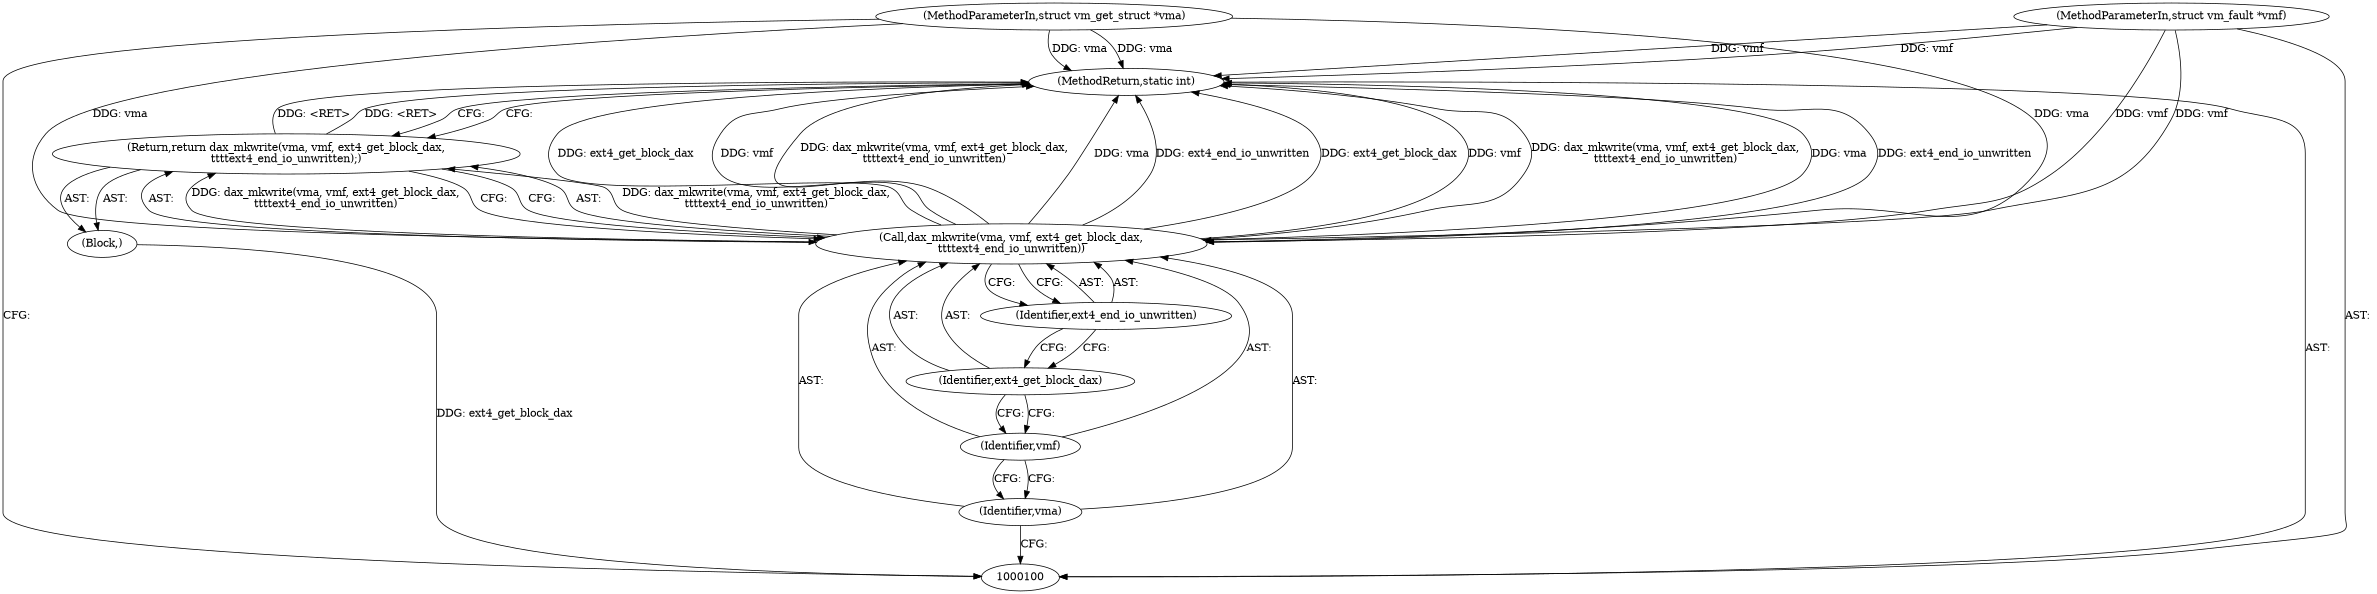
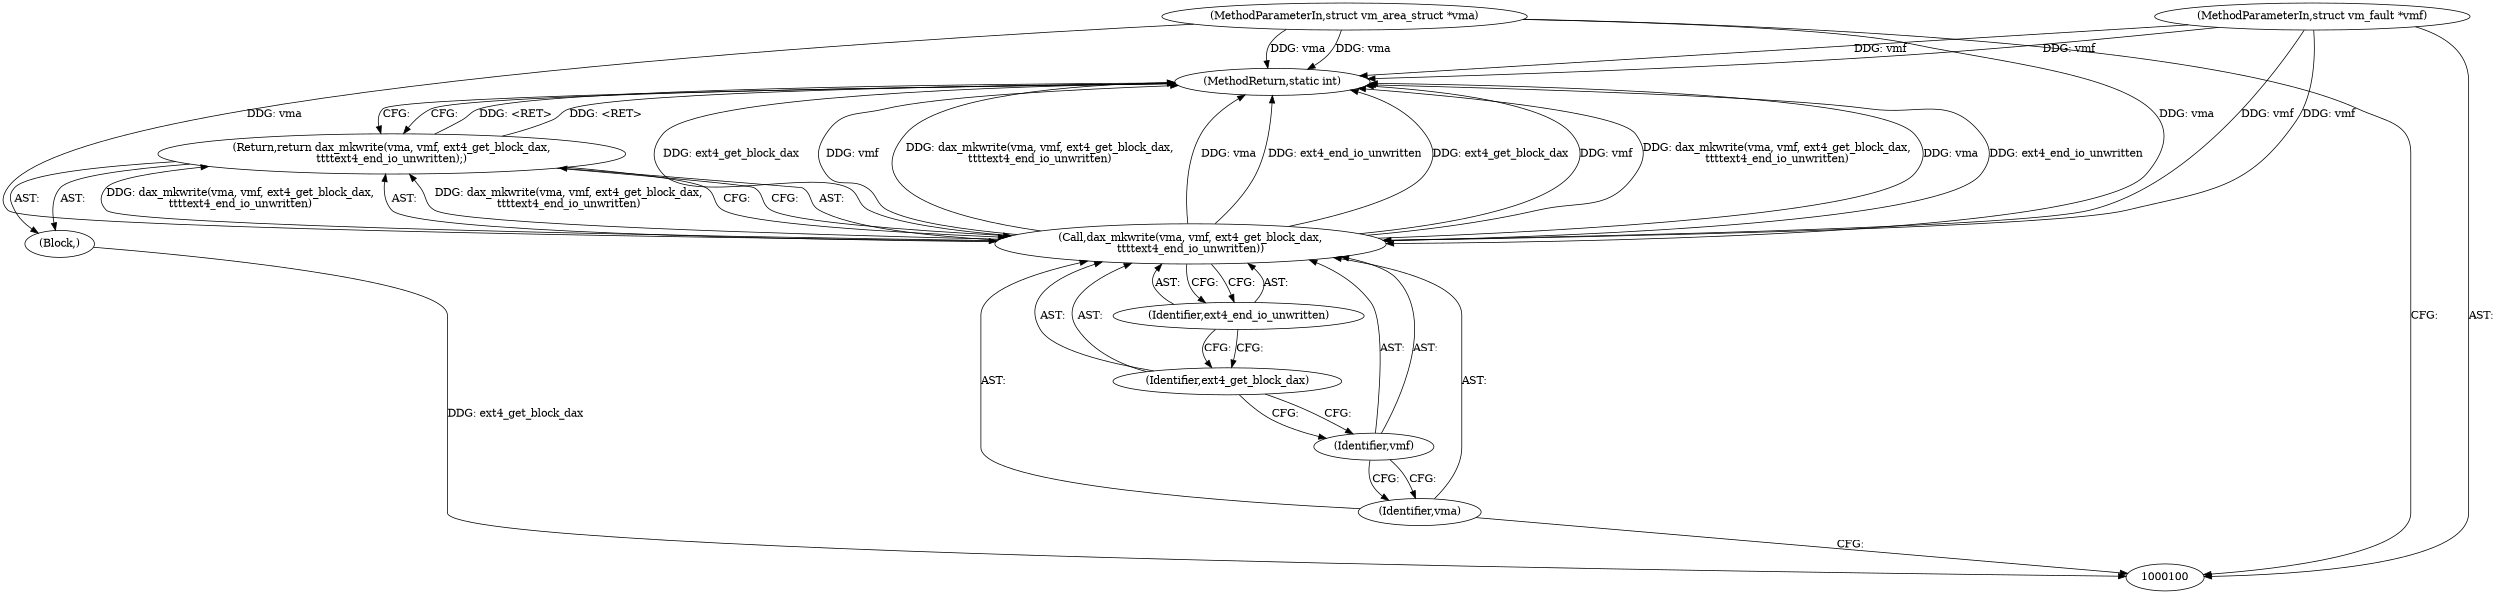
(1054, 17) -> (1345, 17)
(2305, 404) -> none
